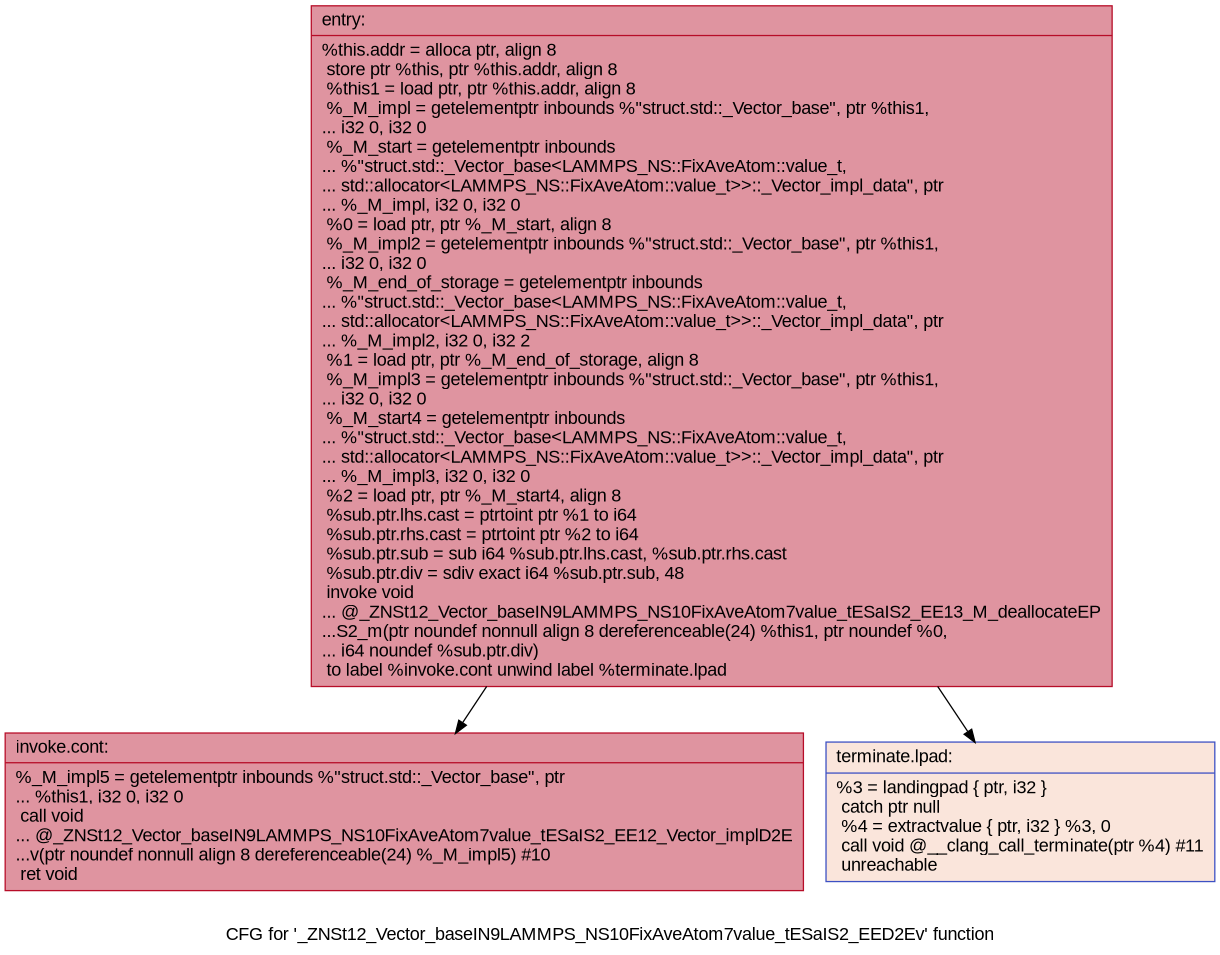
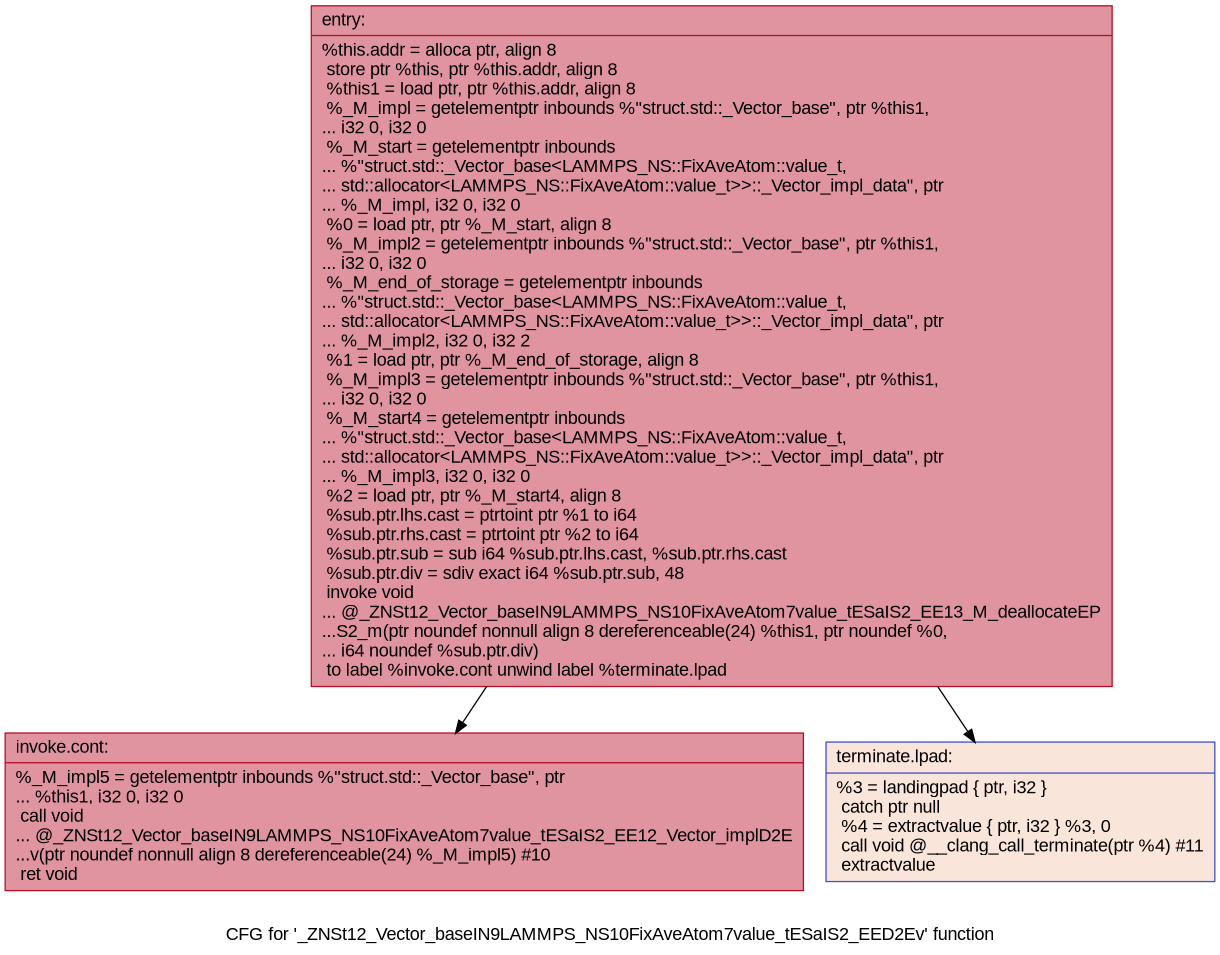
(887, 865) -> (886, 865)
